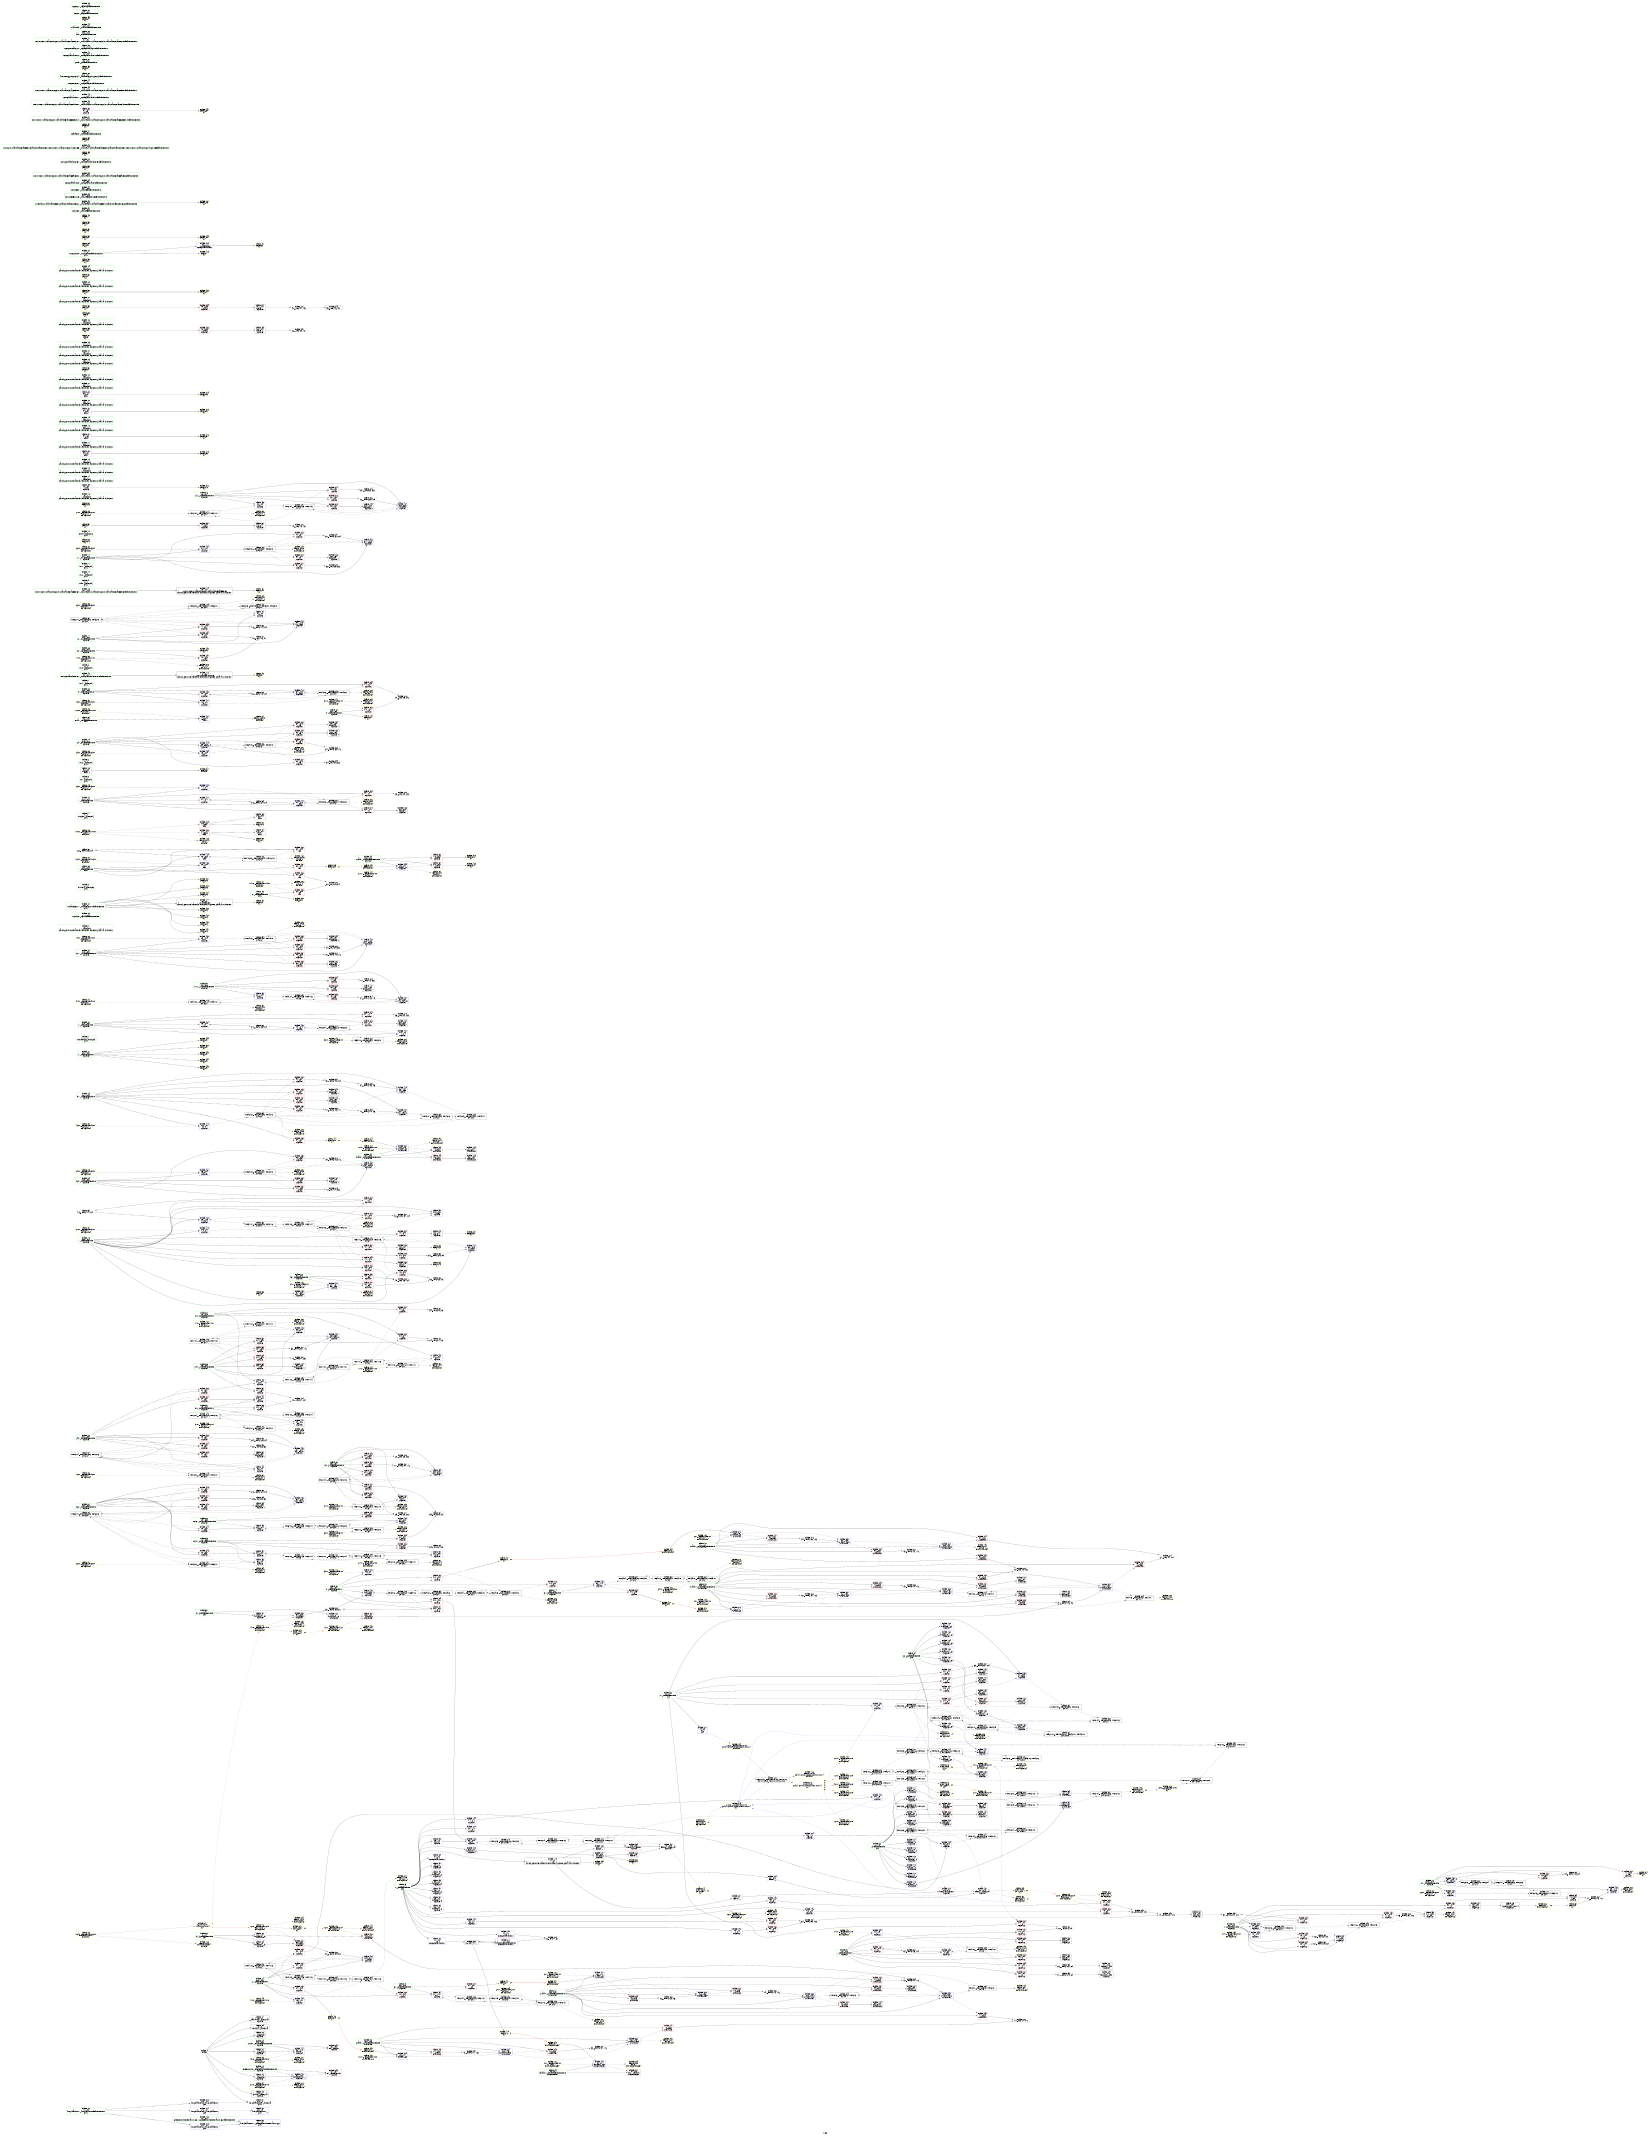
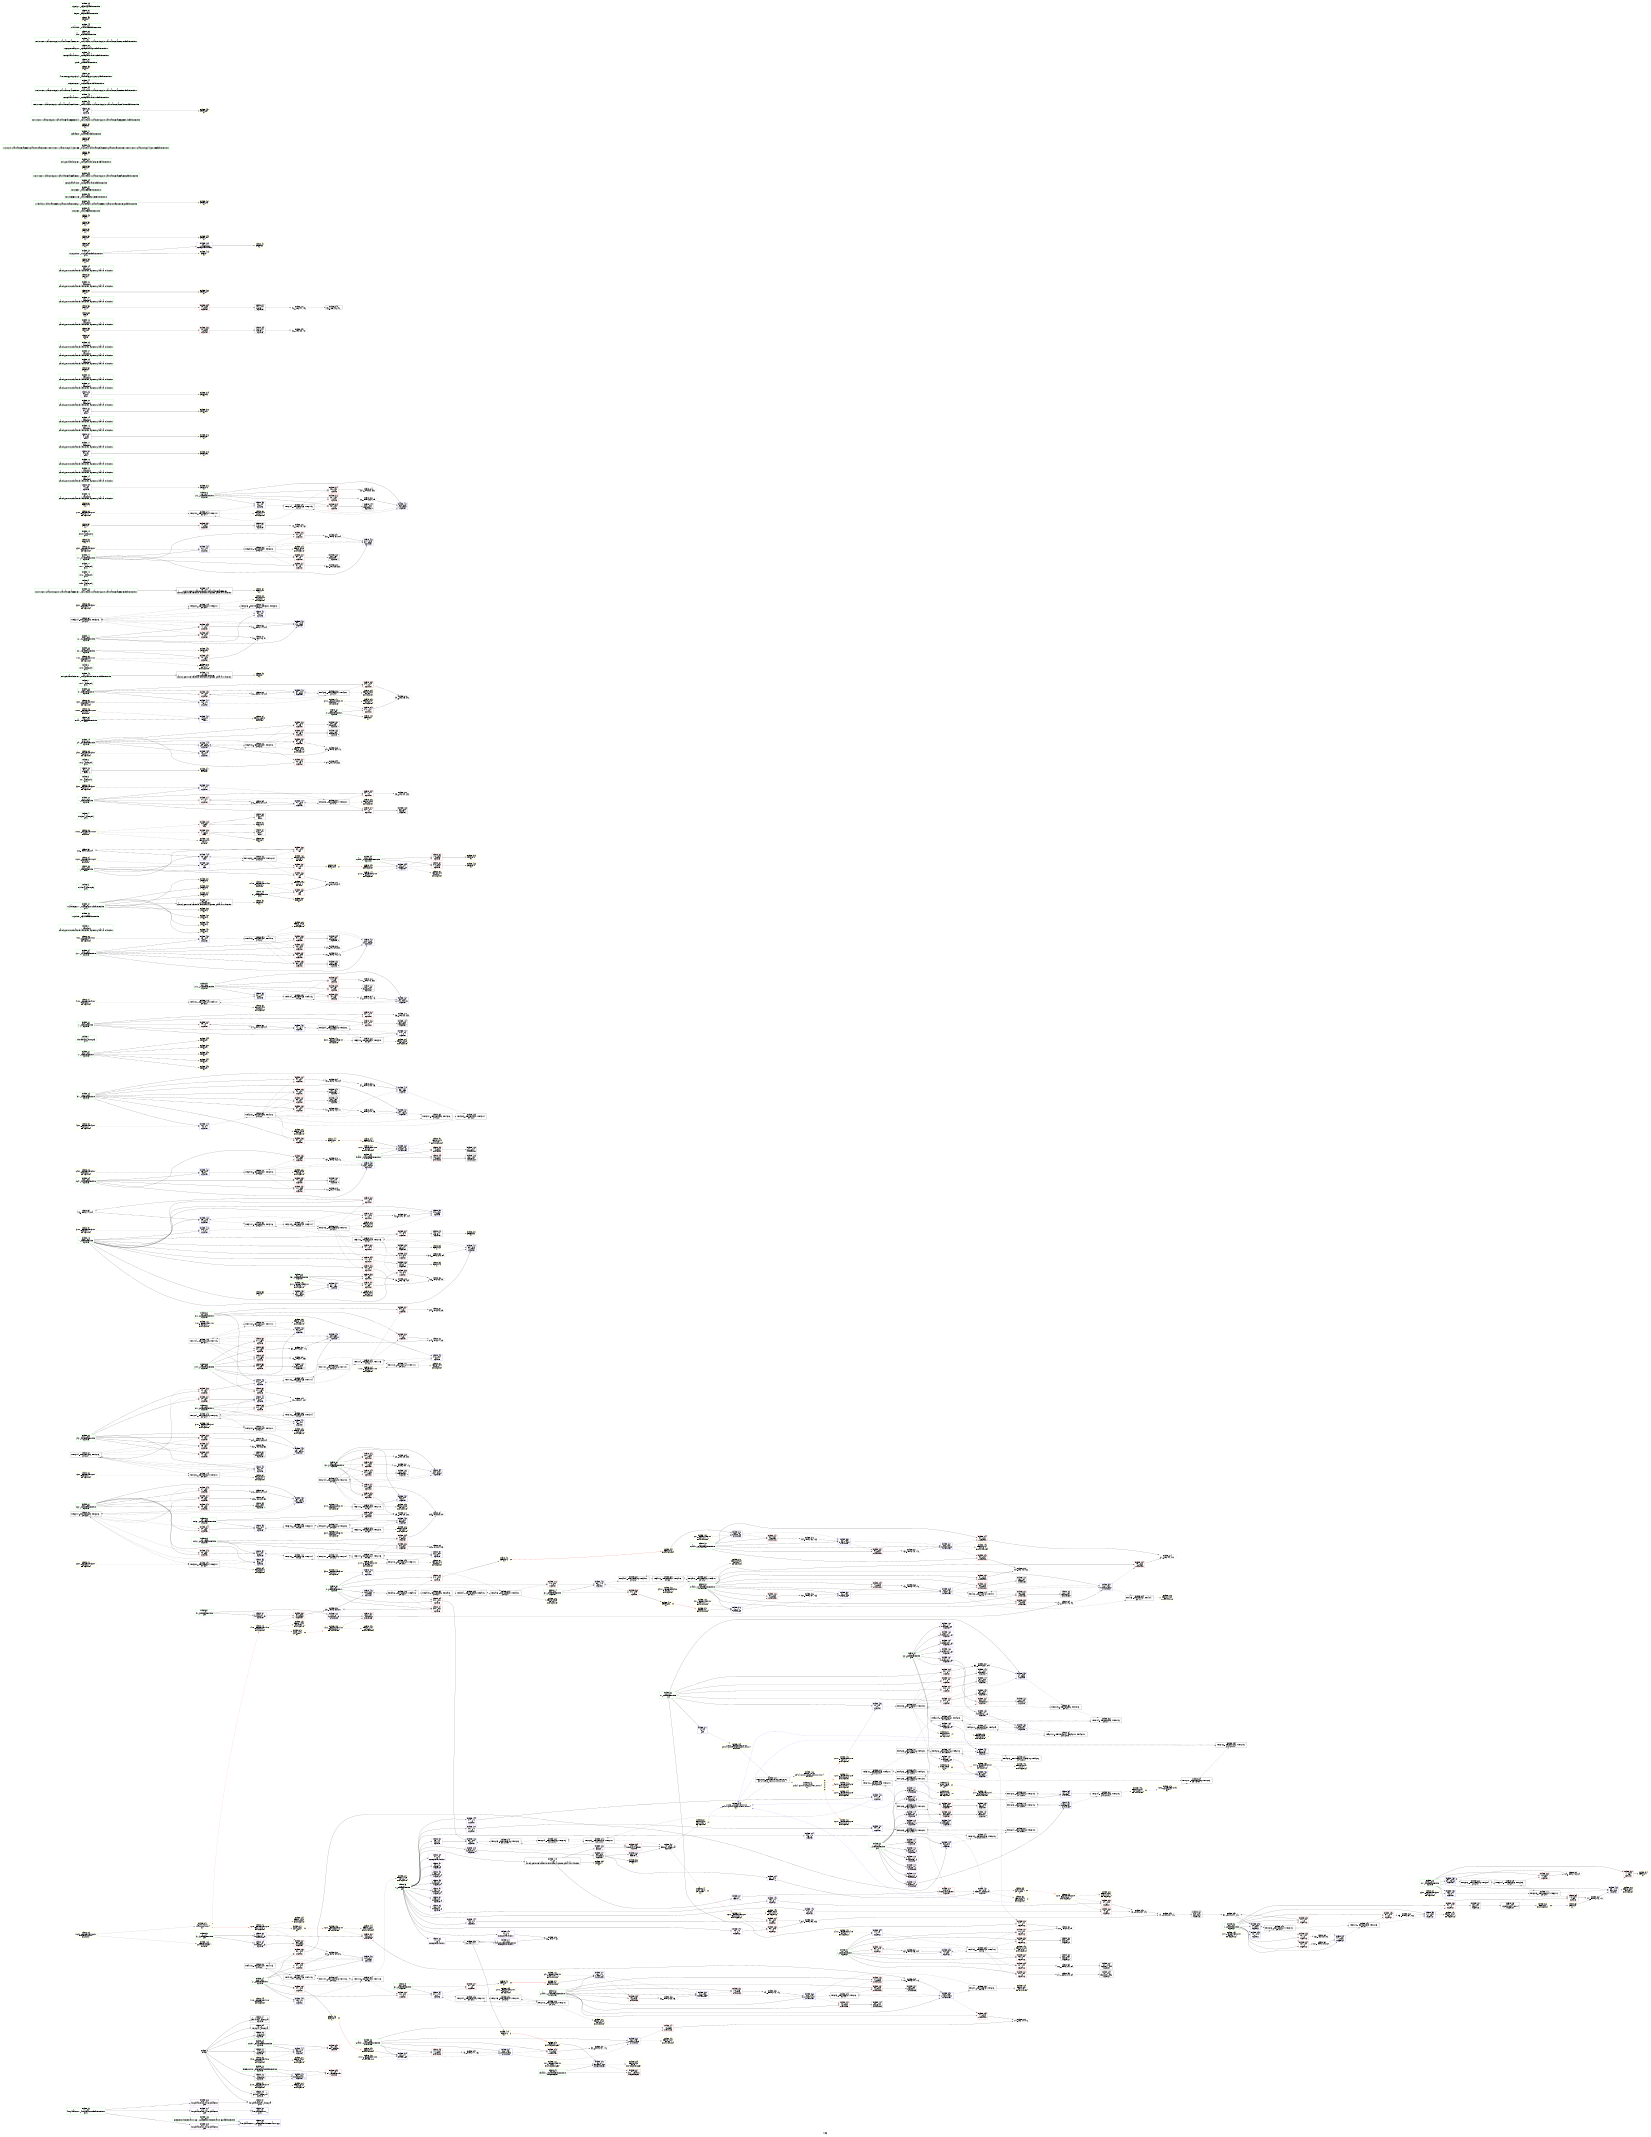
none -> (403, 1473)
none -> (877, 1829)
